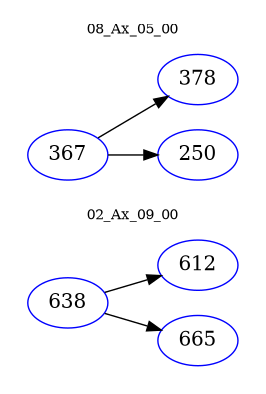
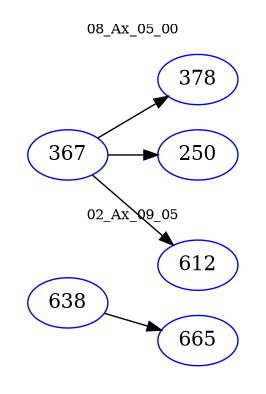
(133, 216) -> (133, 216)
(126, 286) -> (134, 211)
